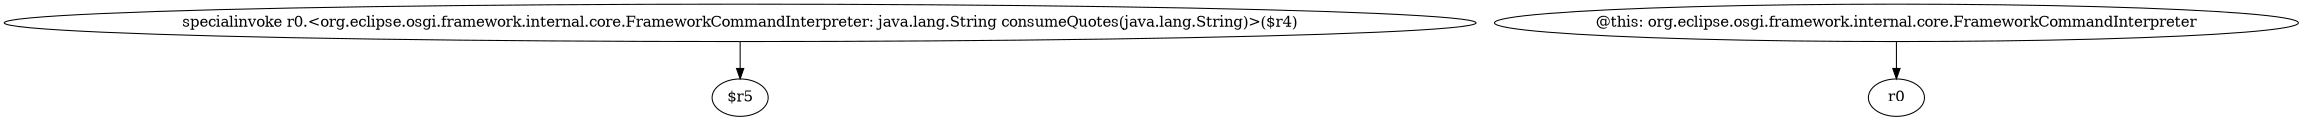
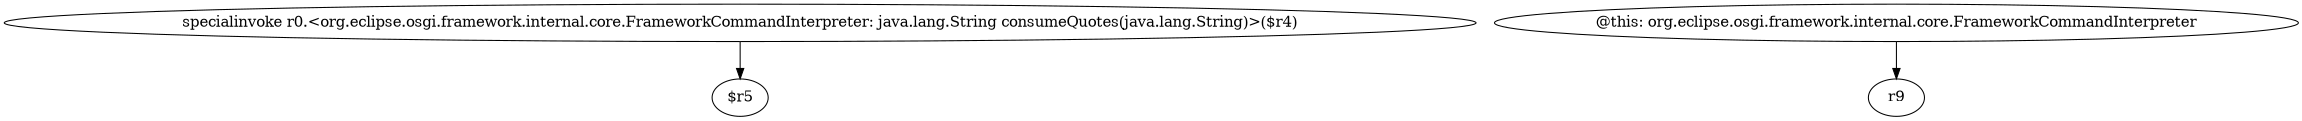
(1896, 98) -> (1896, 98)
